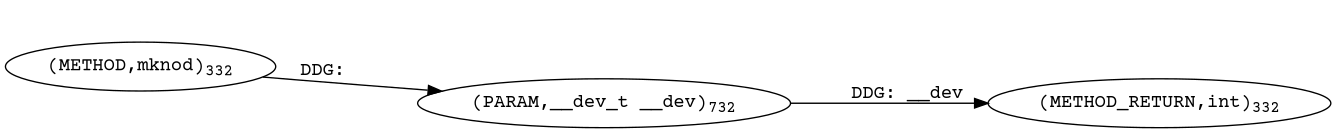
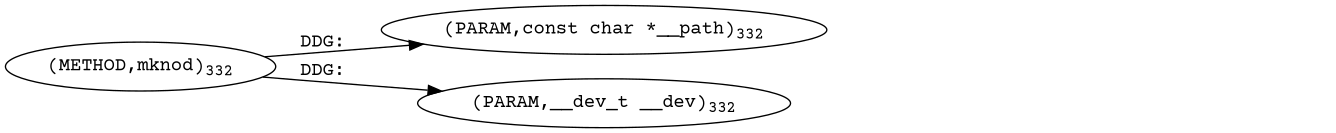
none -> (604, 30)
(722, 101) -> (722, 101)
(1159, 103) -> none
